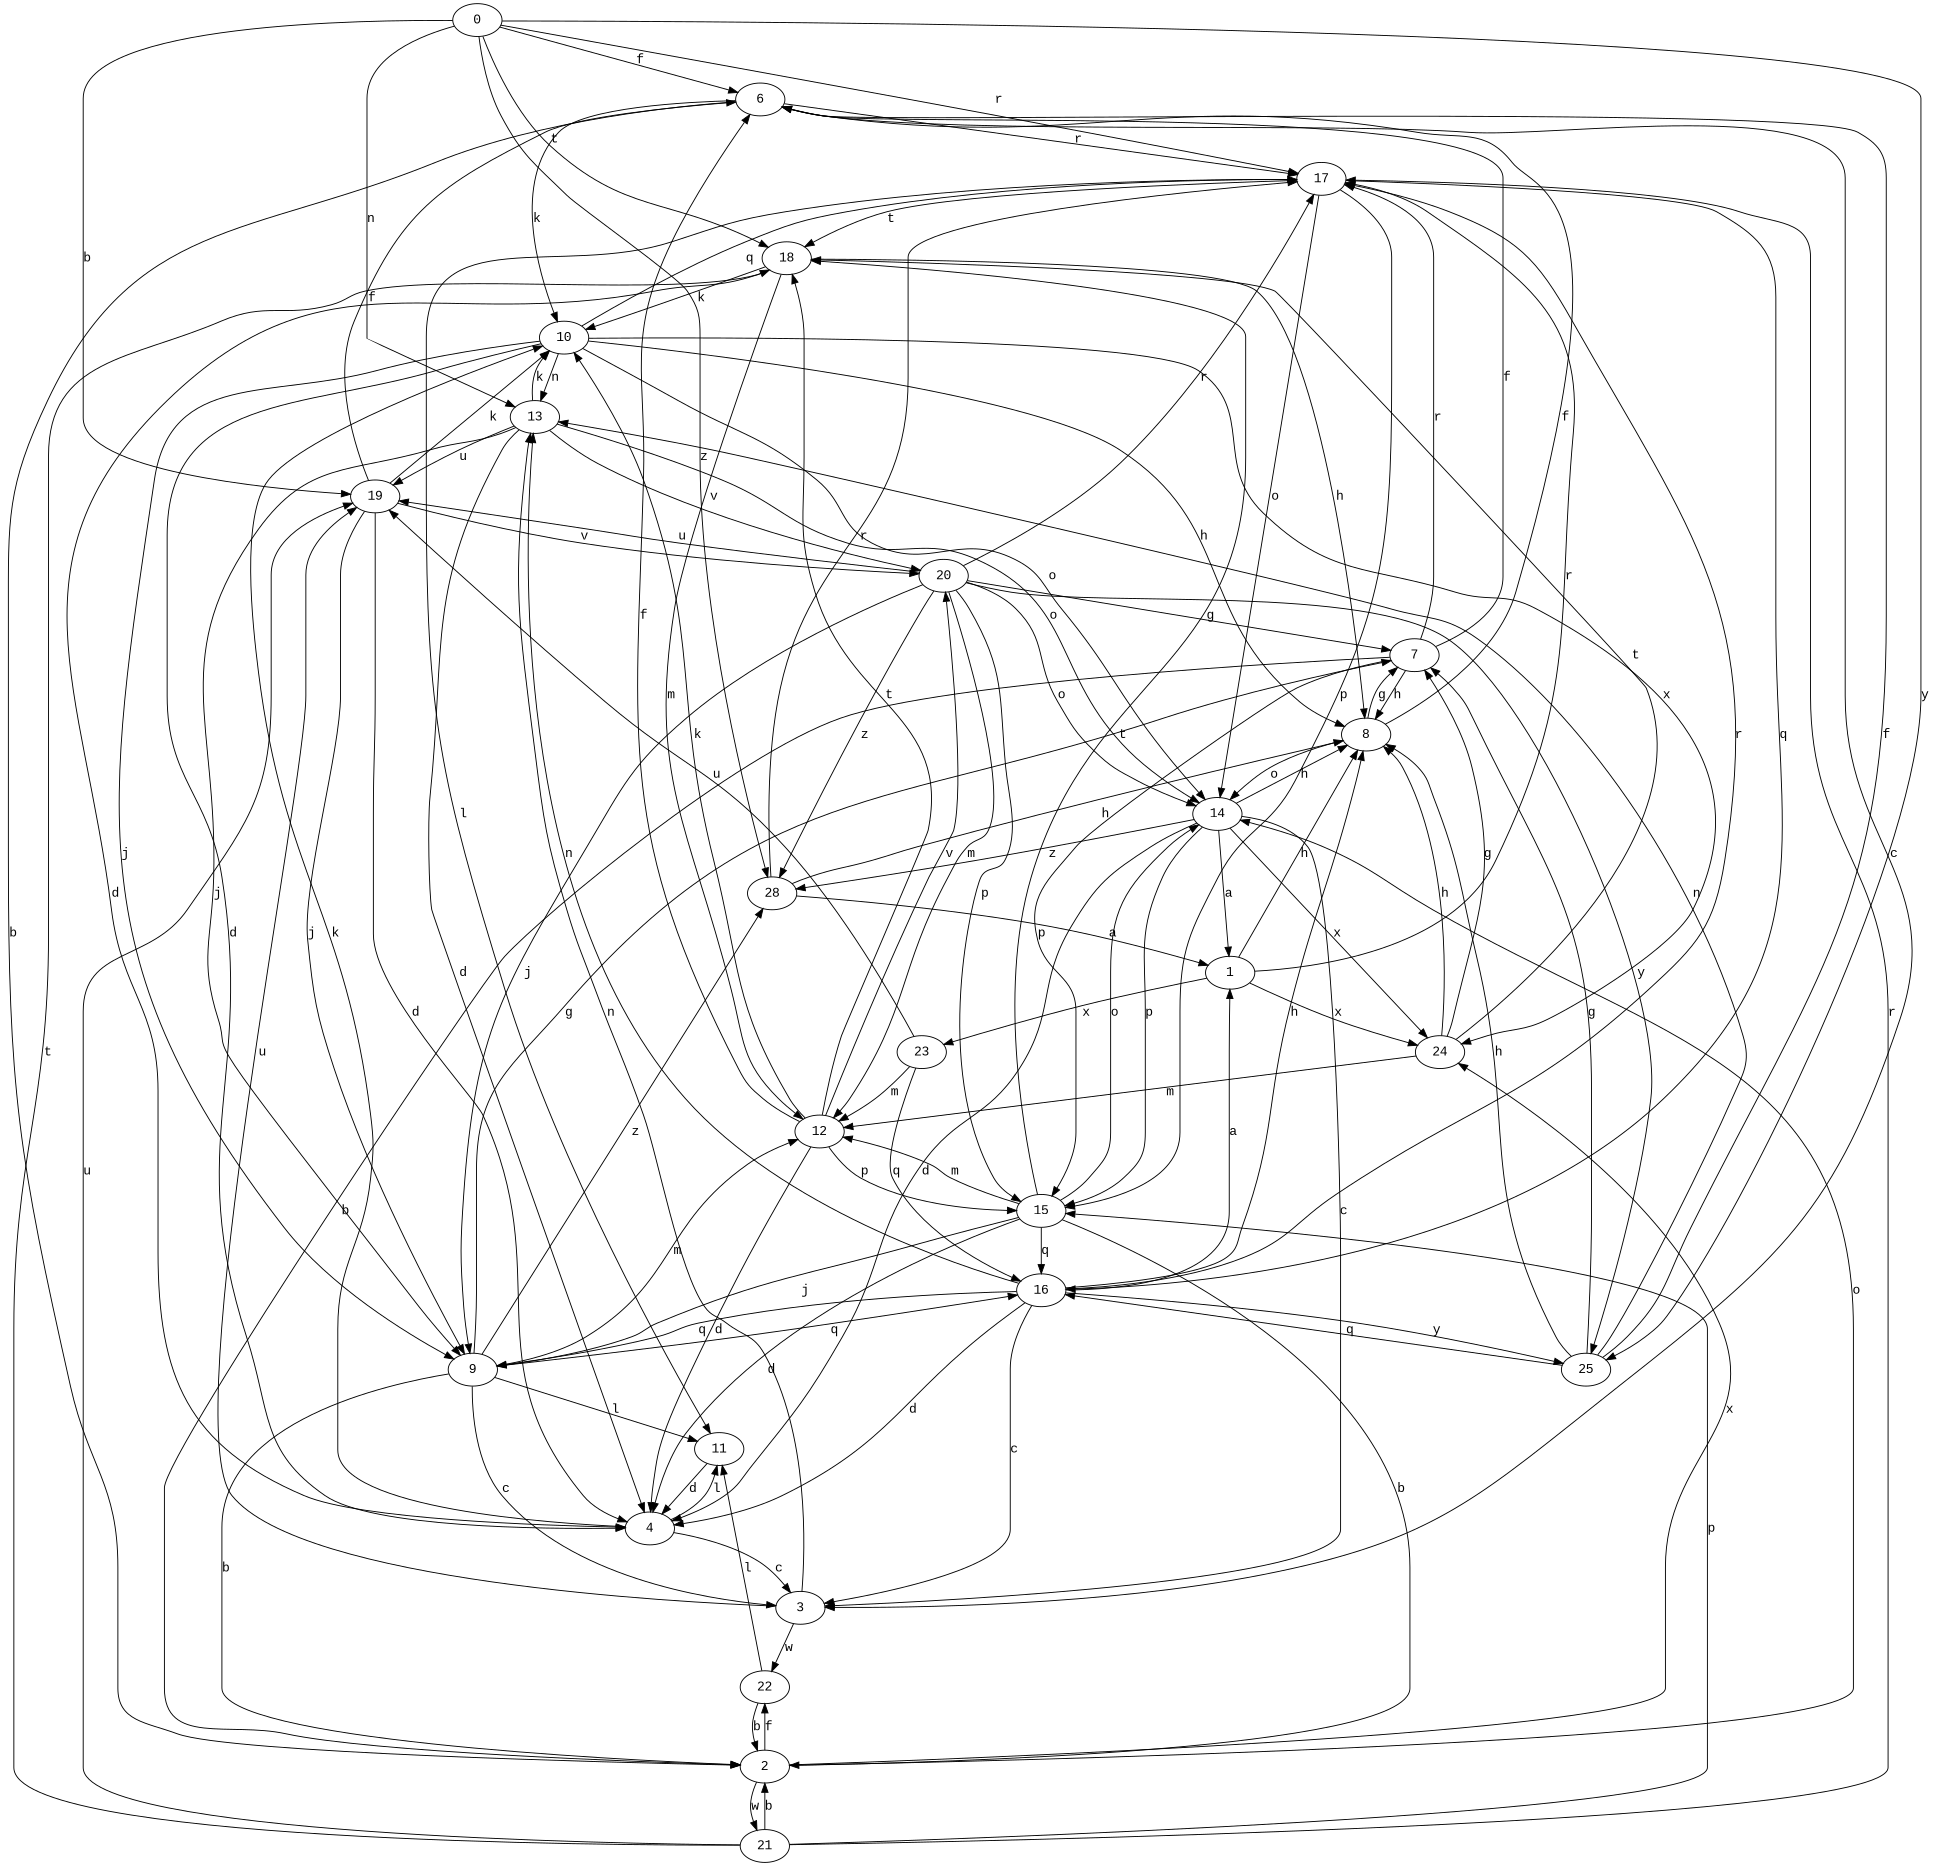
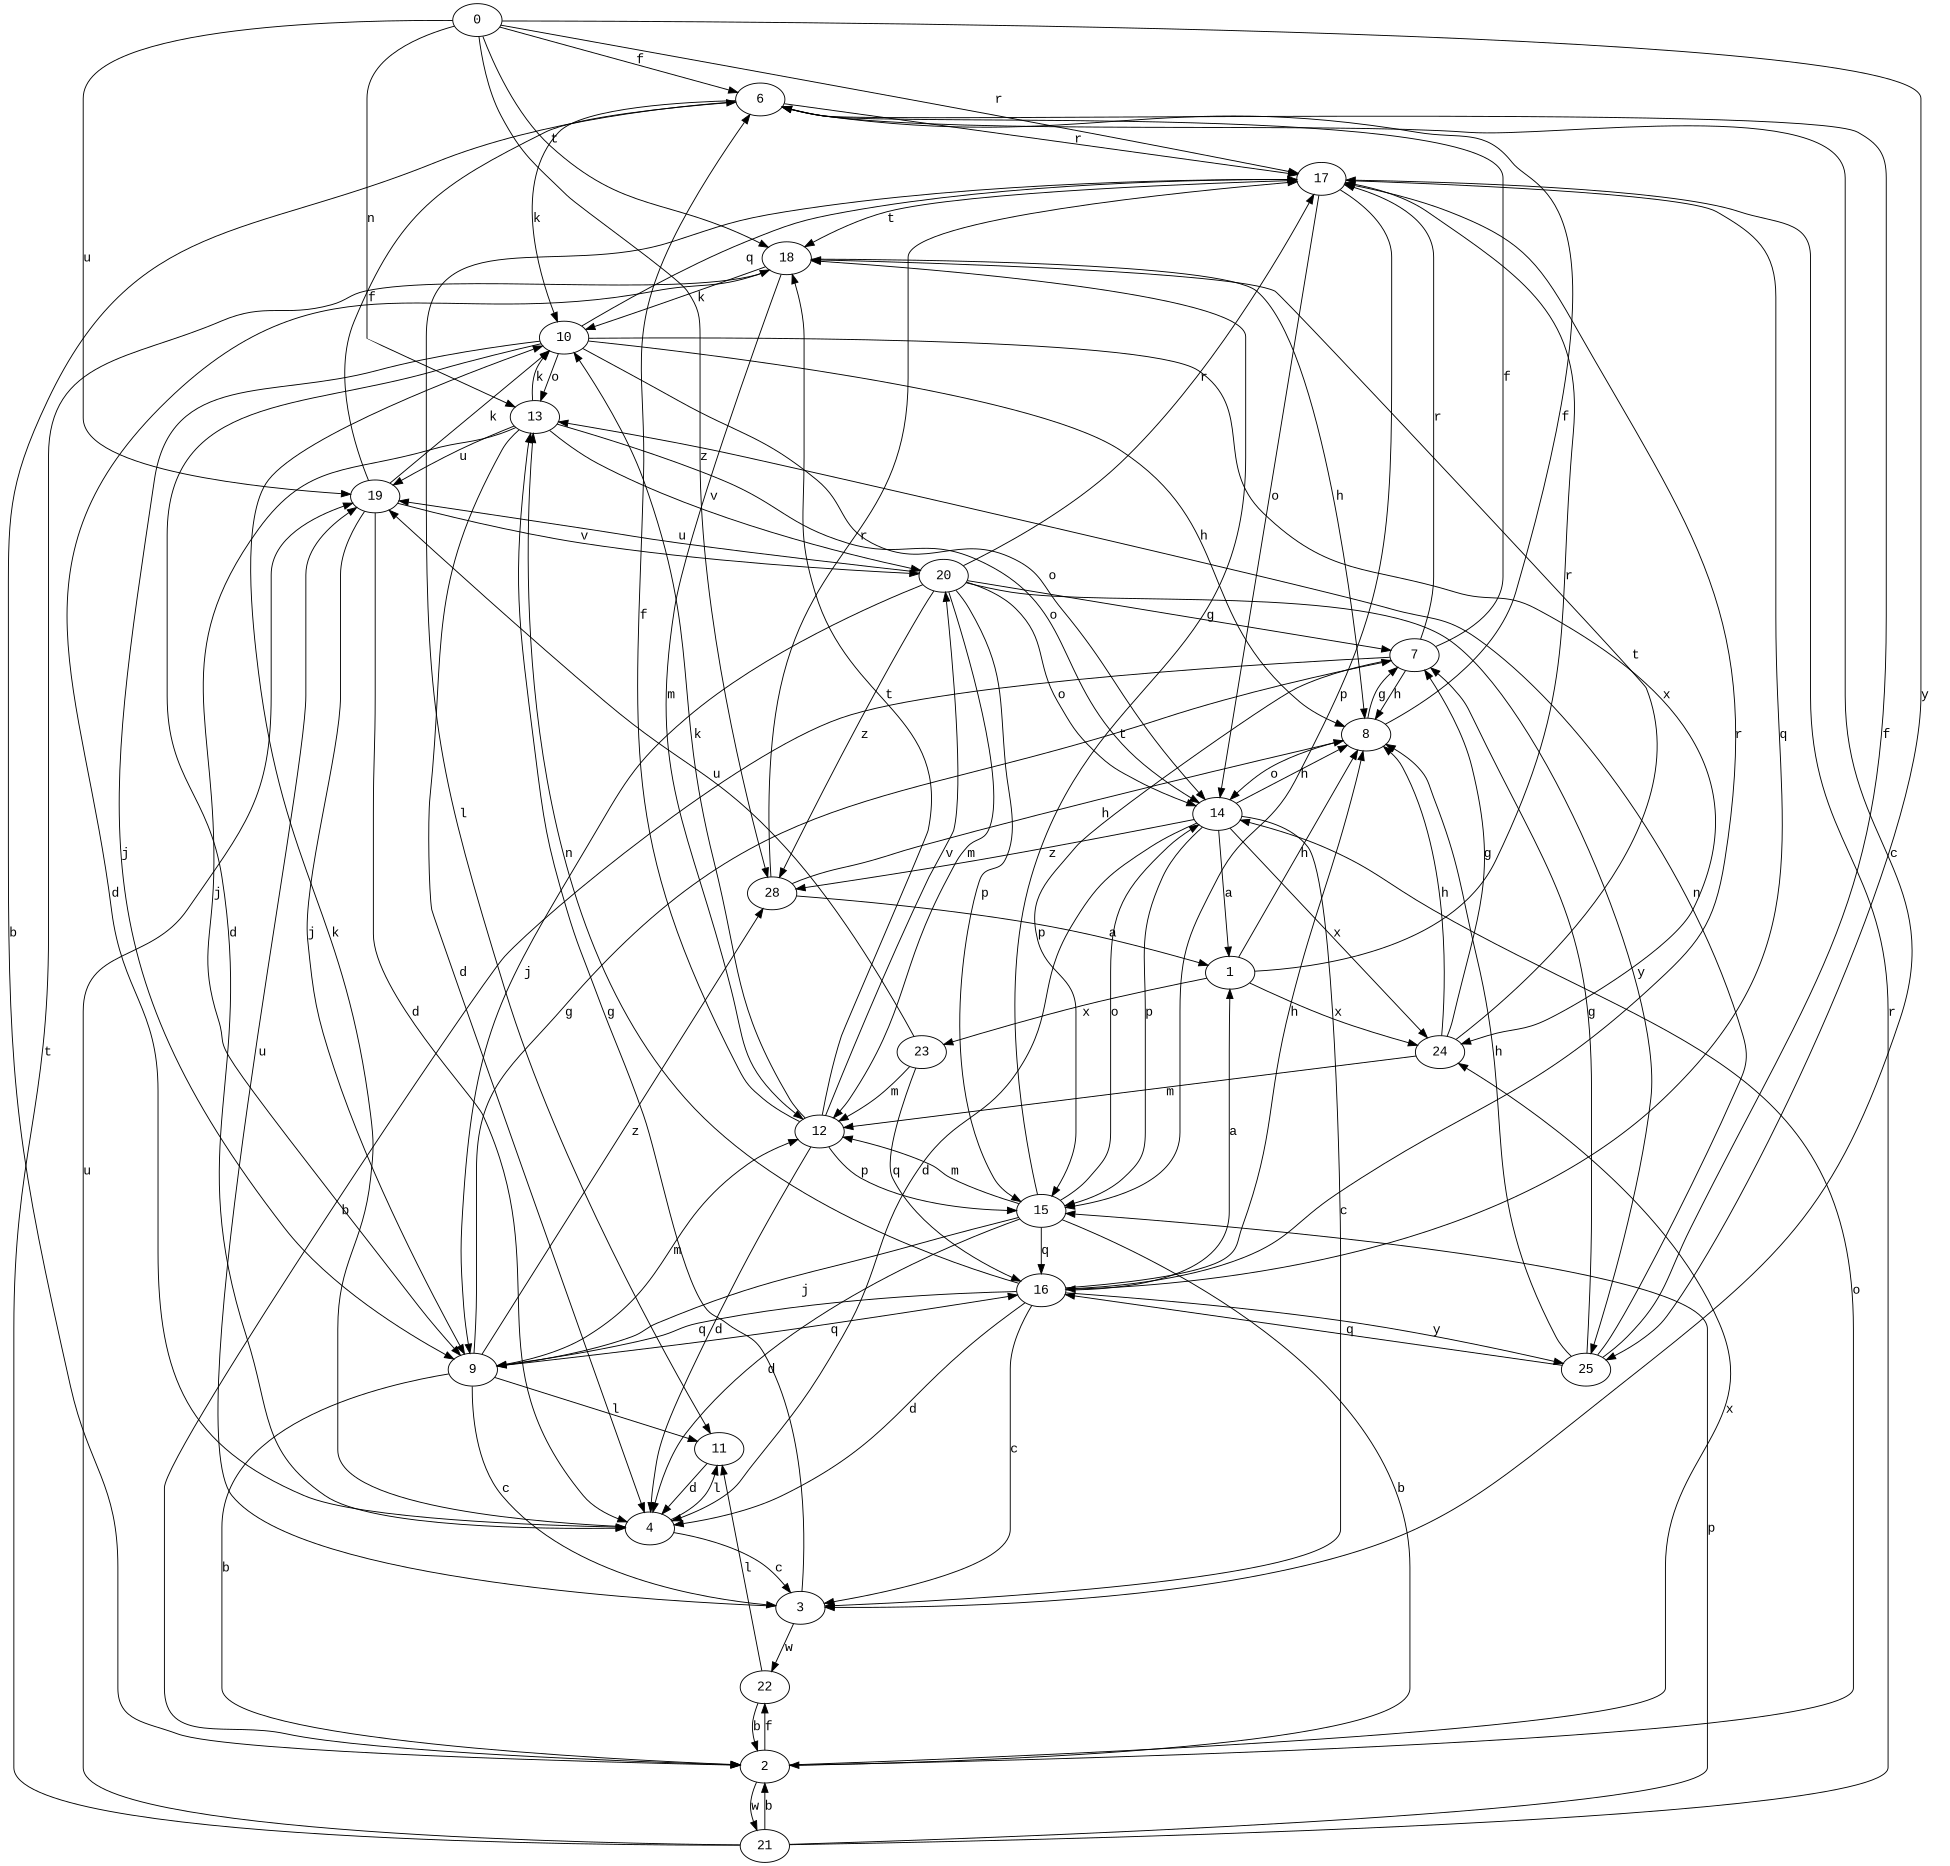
(87, 258) -> (87, 258)
(555, 377) -> (555, 377)
(611, 1012) -> (611, 1012)
